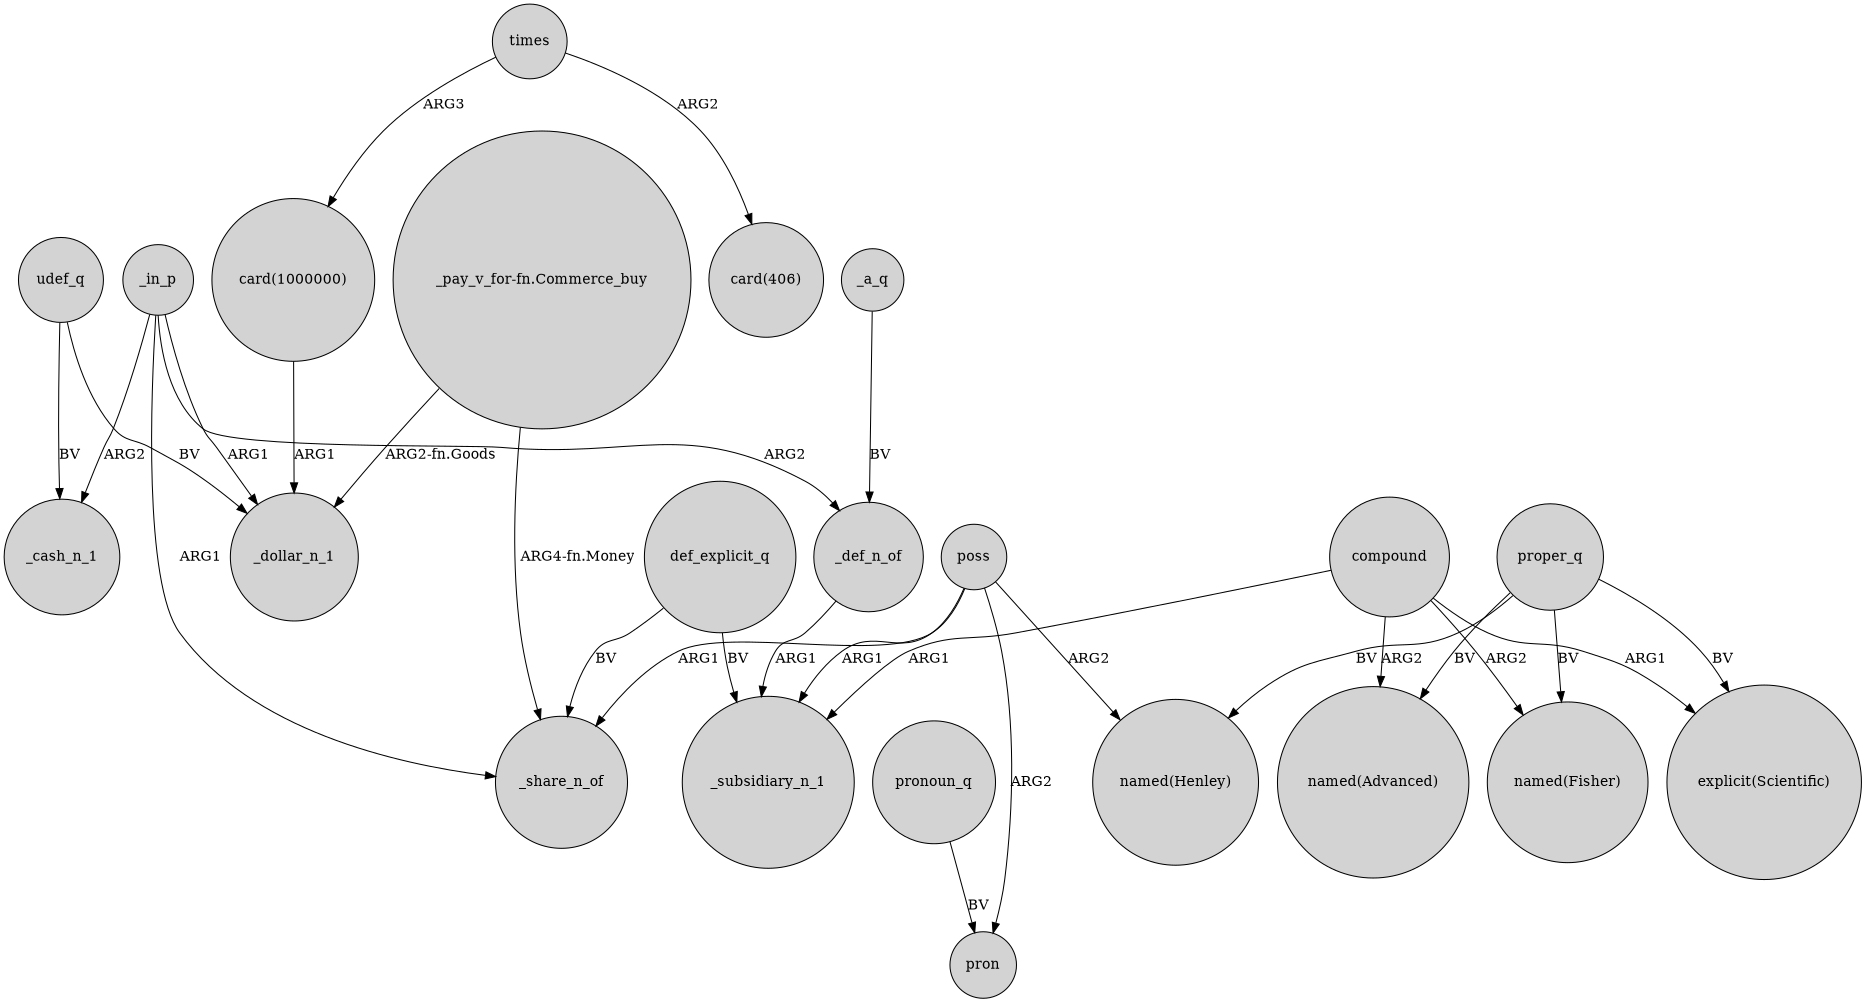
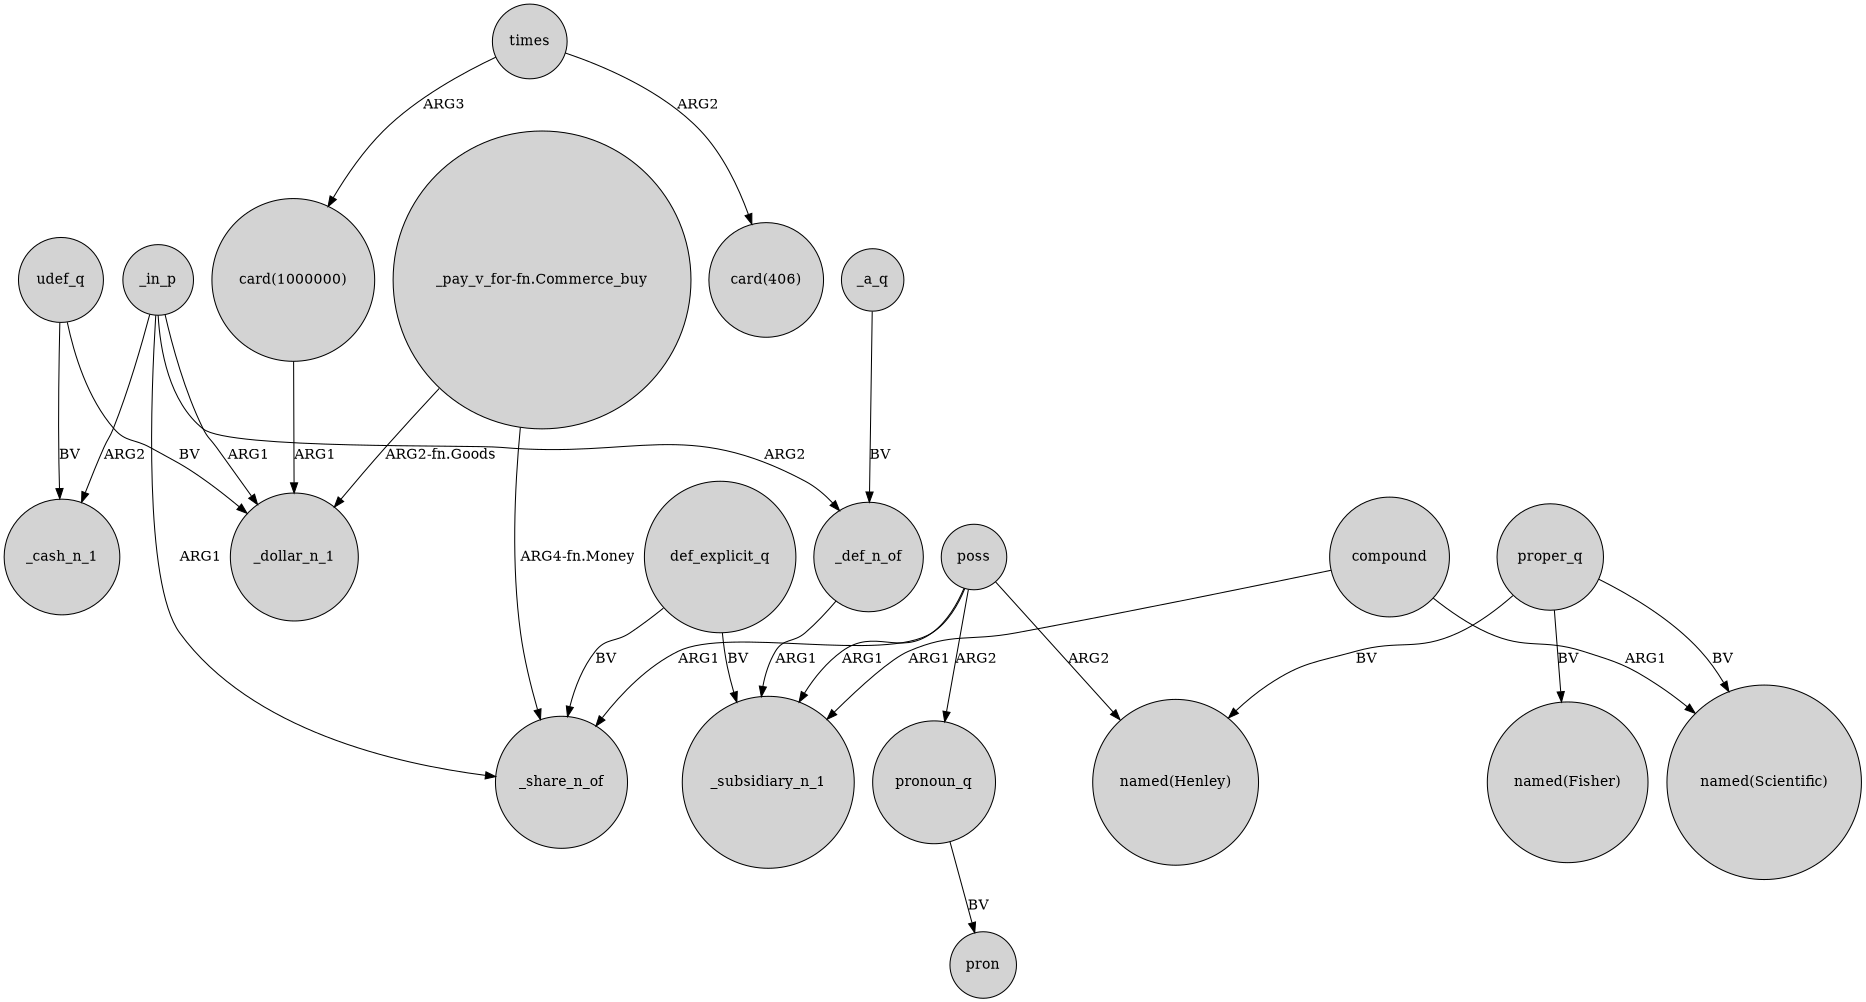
(1476, 652) -> none
(1011, 755) -> (957, 651)
(1373, 782) -> none
(1764, 782) -> (1764, 782)
